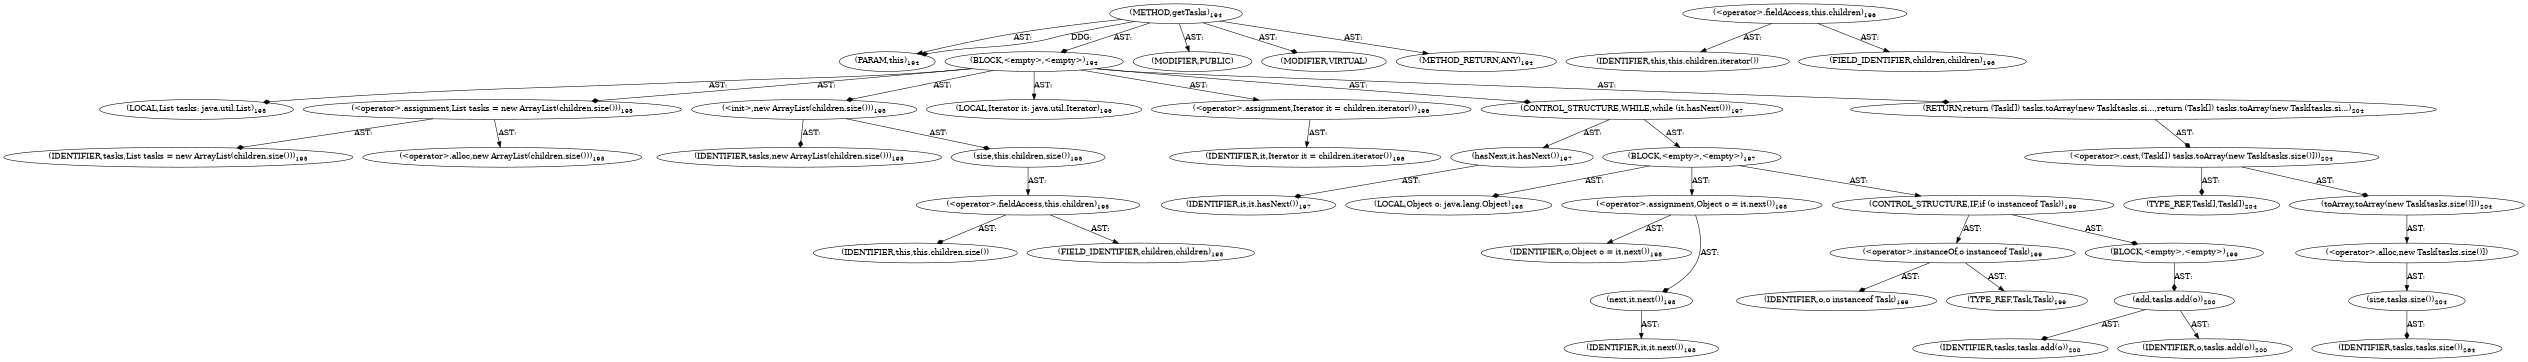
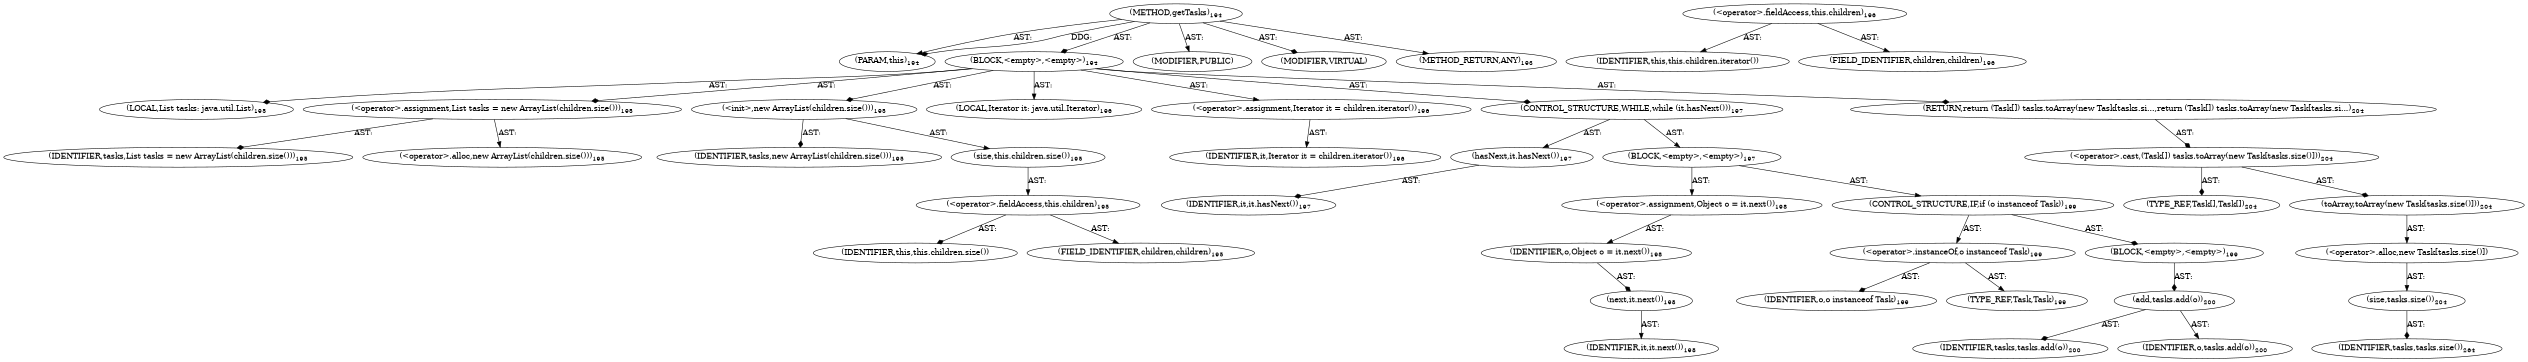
(1527, 61) -> (1527, 61)
(915, 133) -> (915, 133)
(1449, 205) -> none
(1698, 258) -> (1611, 275)
